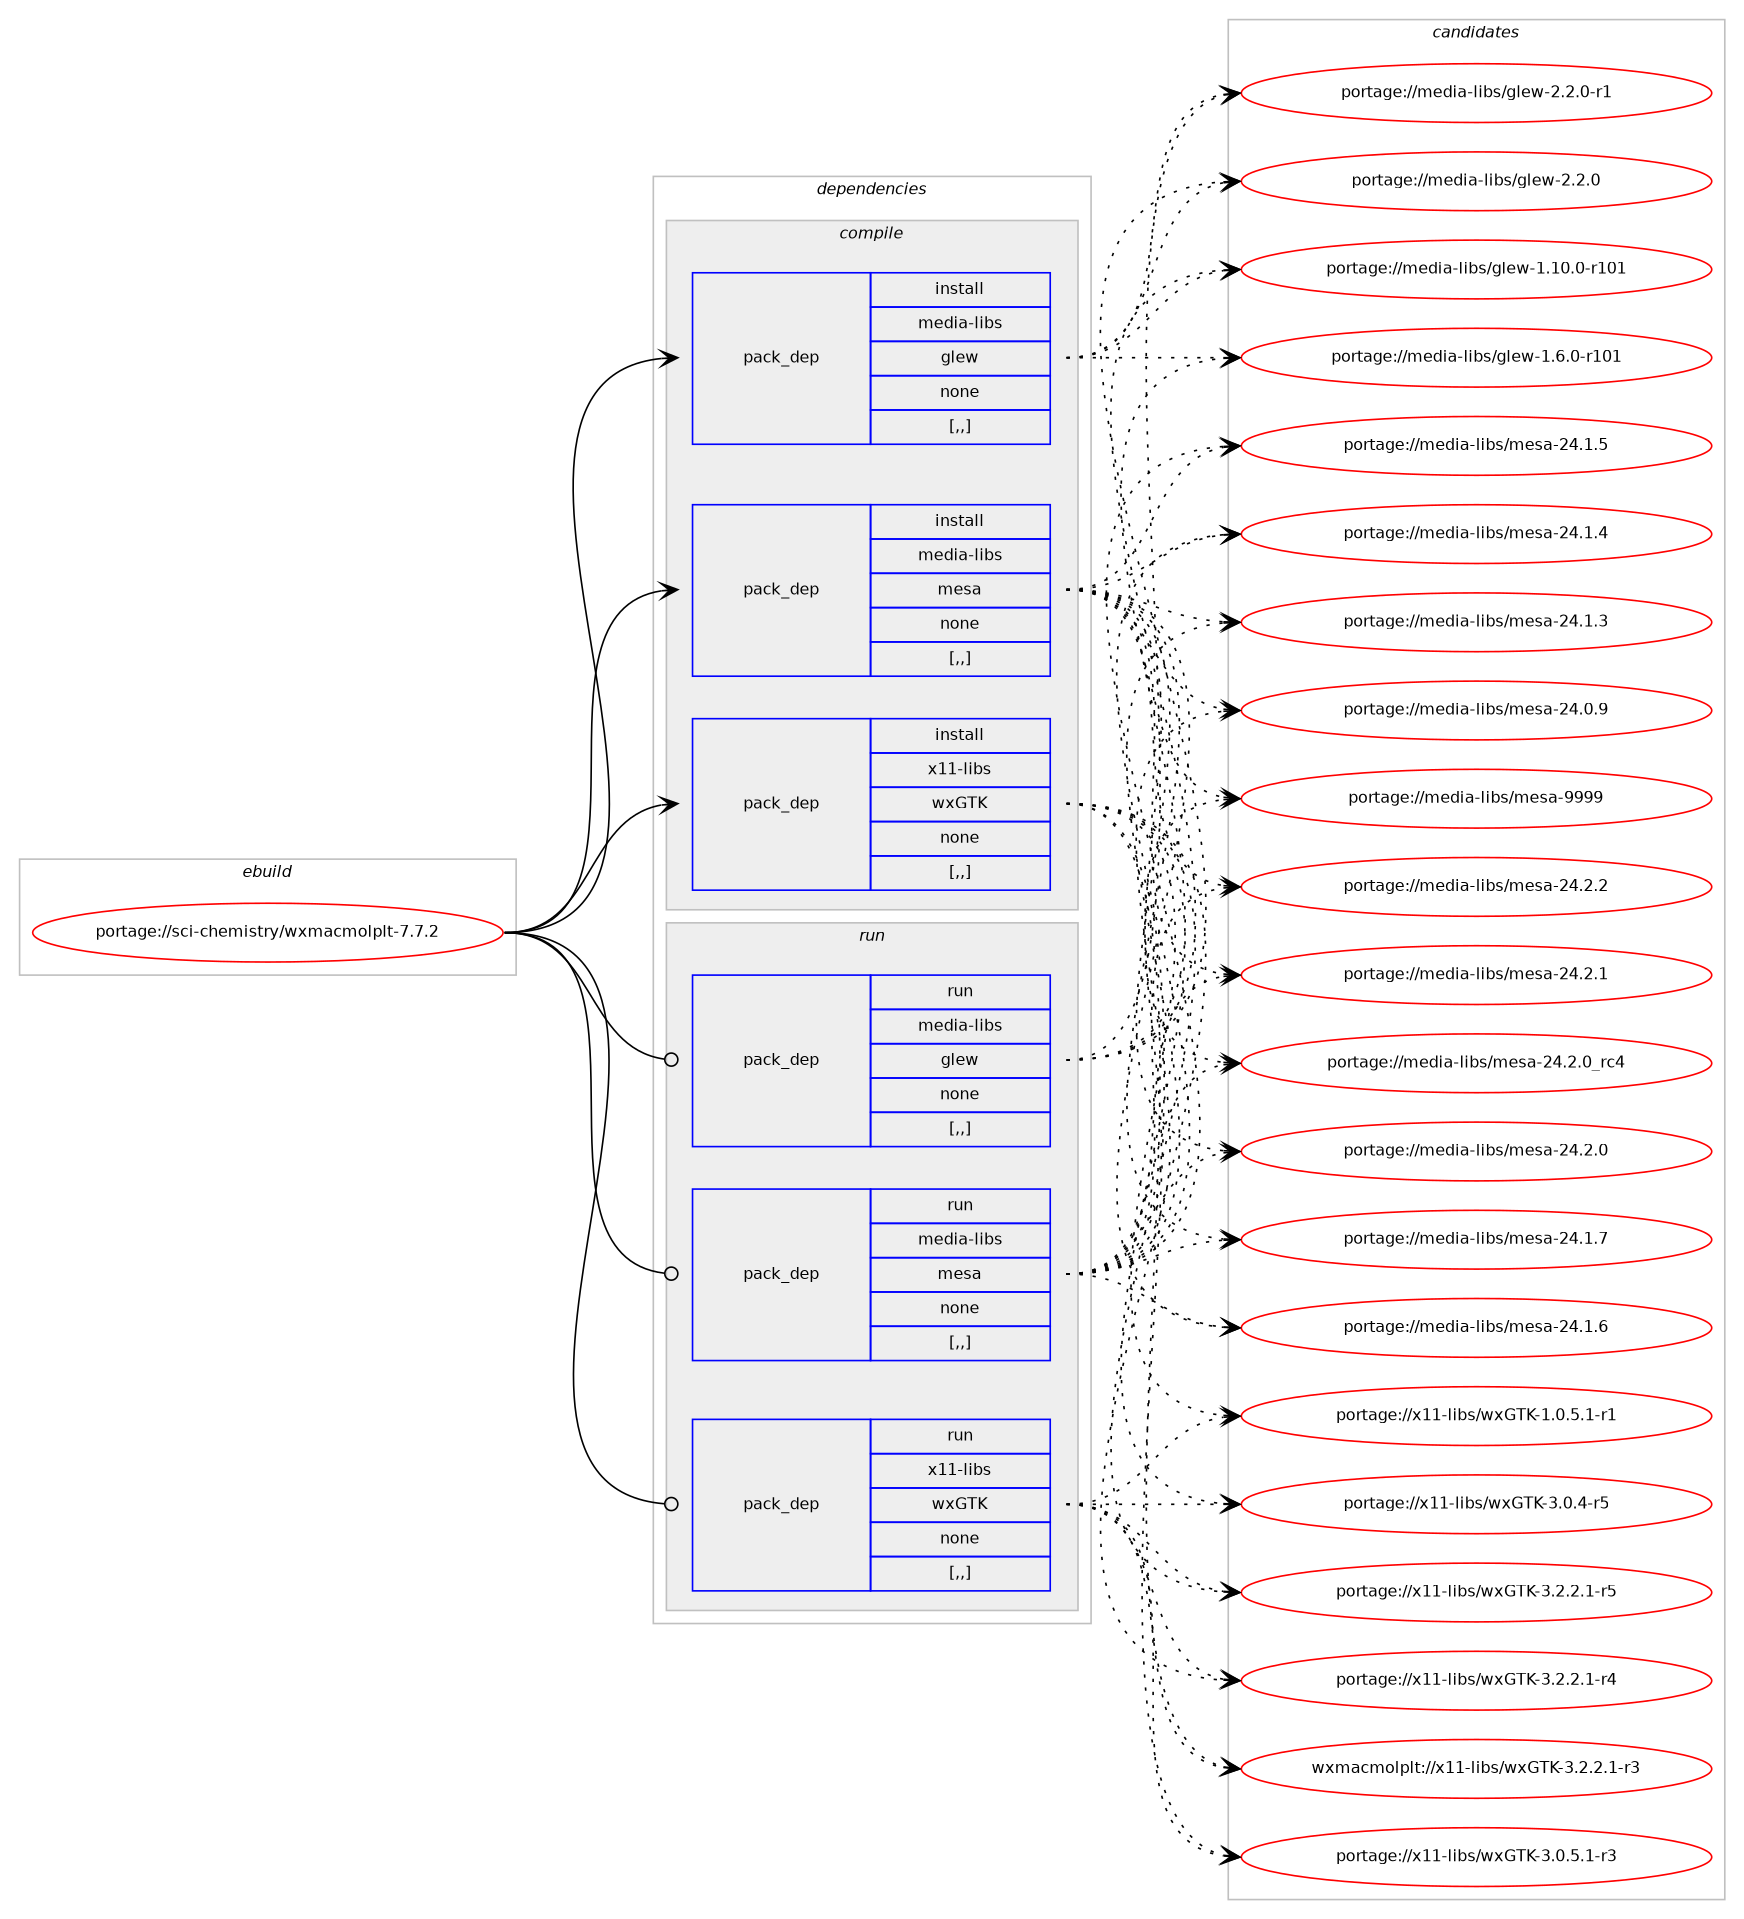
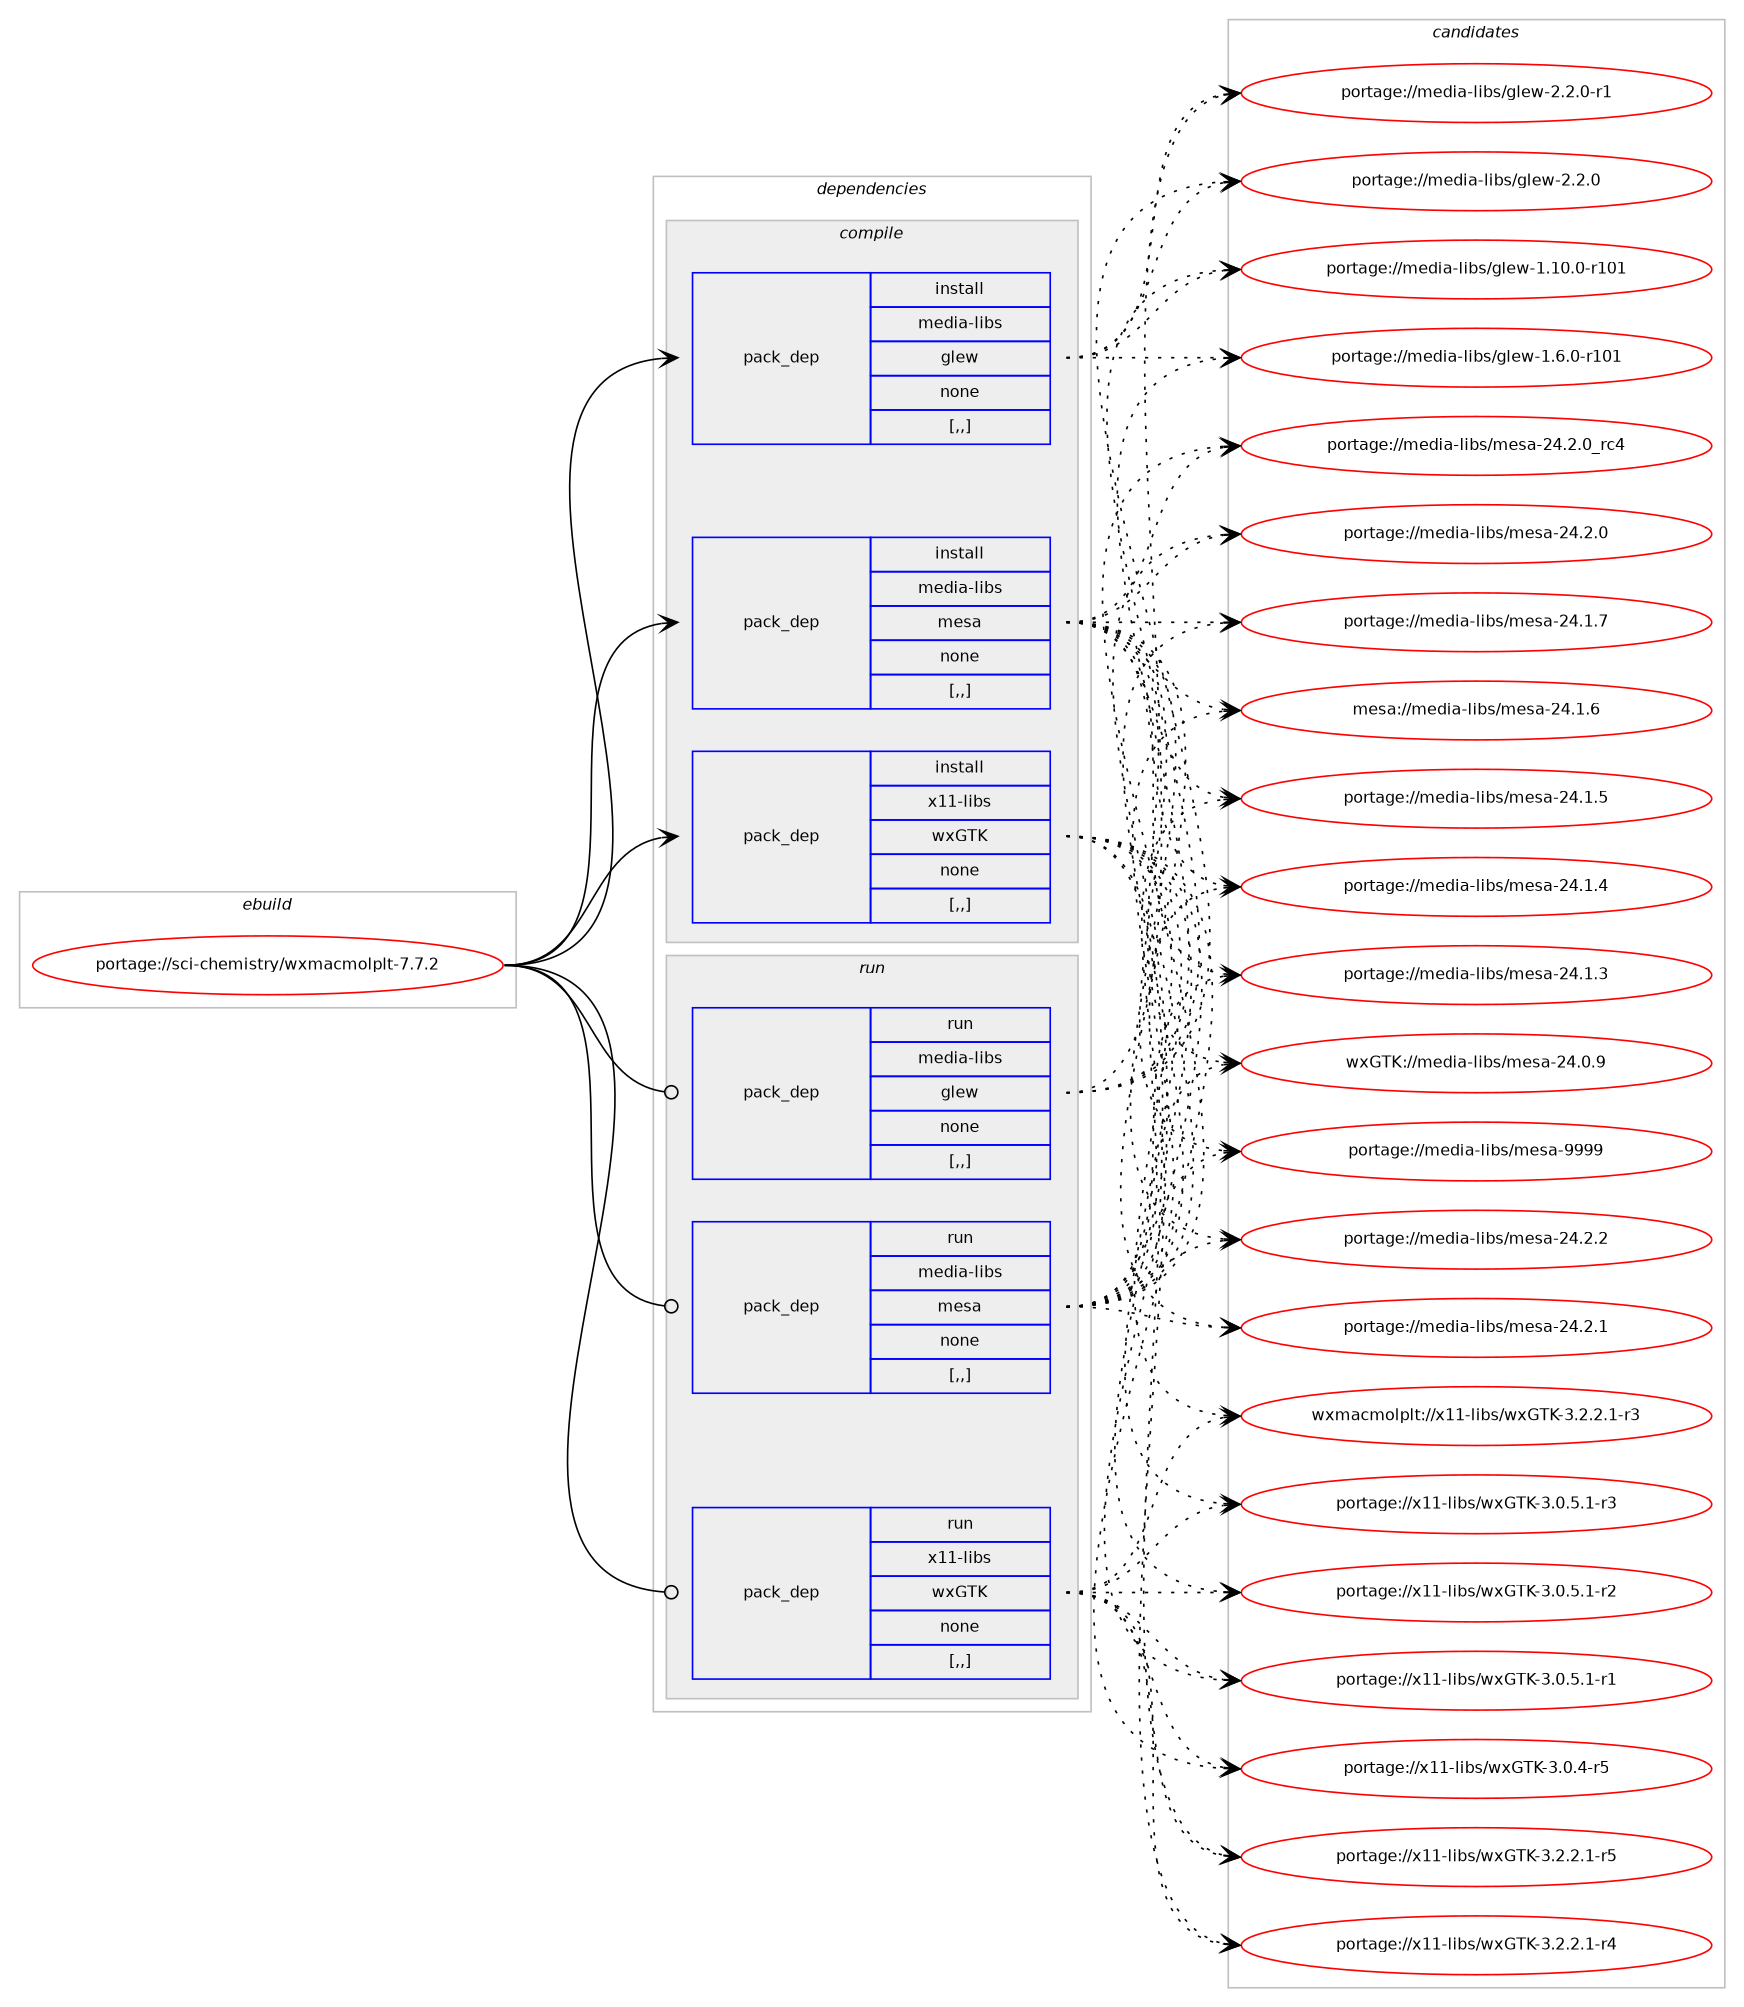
(1477, 710) -> (1477, 1063)
(1477, 1328) -> (1477, 710)
(1477, 1416) -> (1477, 1681)
none -> (1477, 1592)
